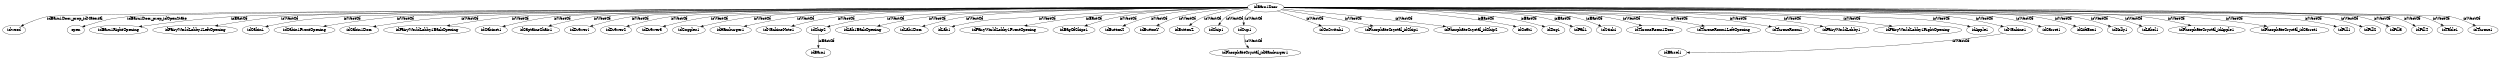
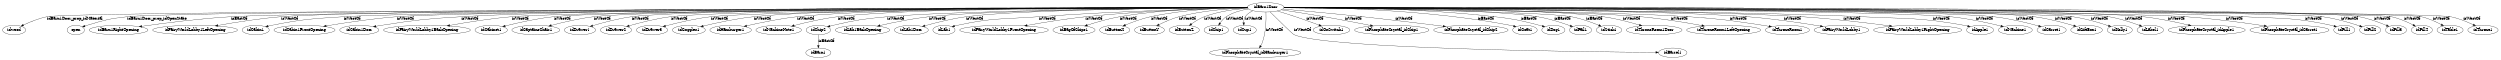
(1094, 19) -> (1094, 19)
(1244, 41) -> (1265, 29)
(1847, 48) -> (1458, 49)
